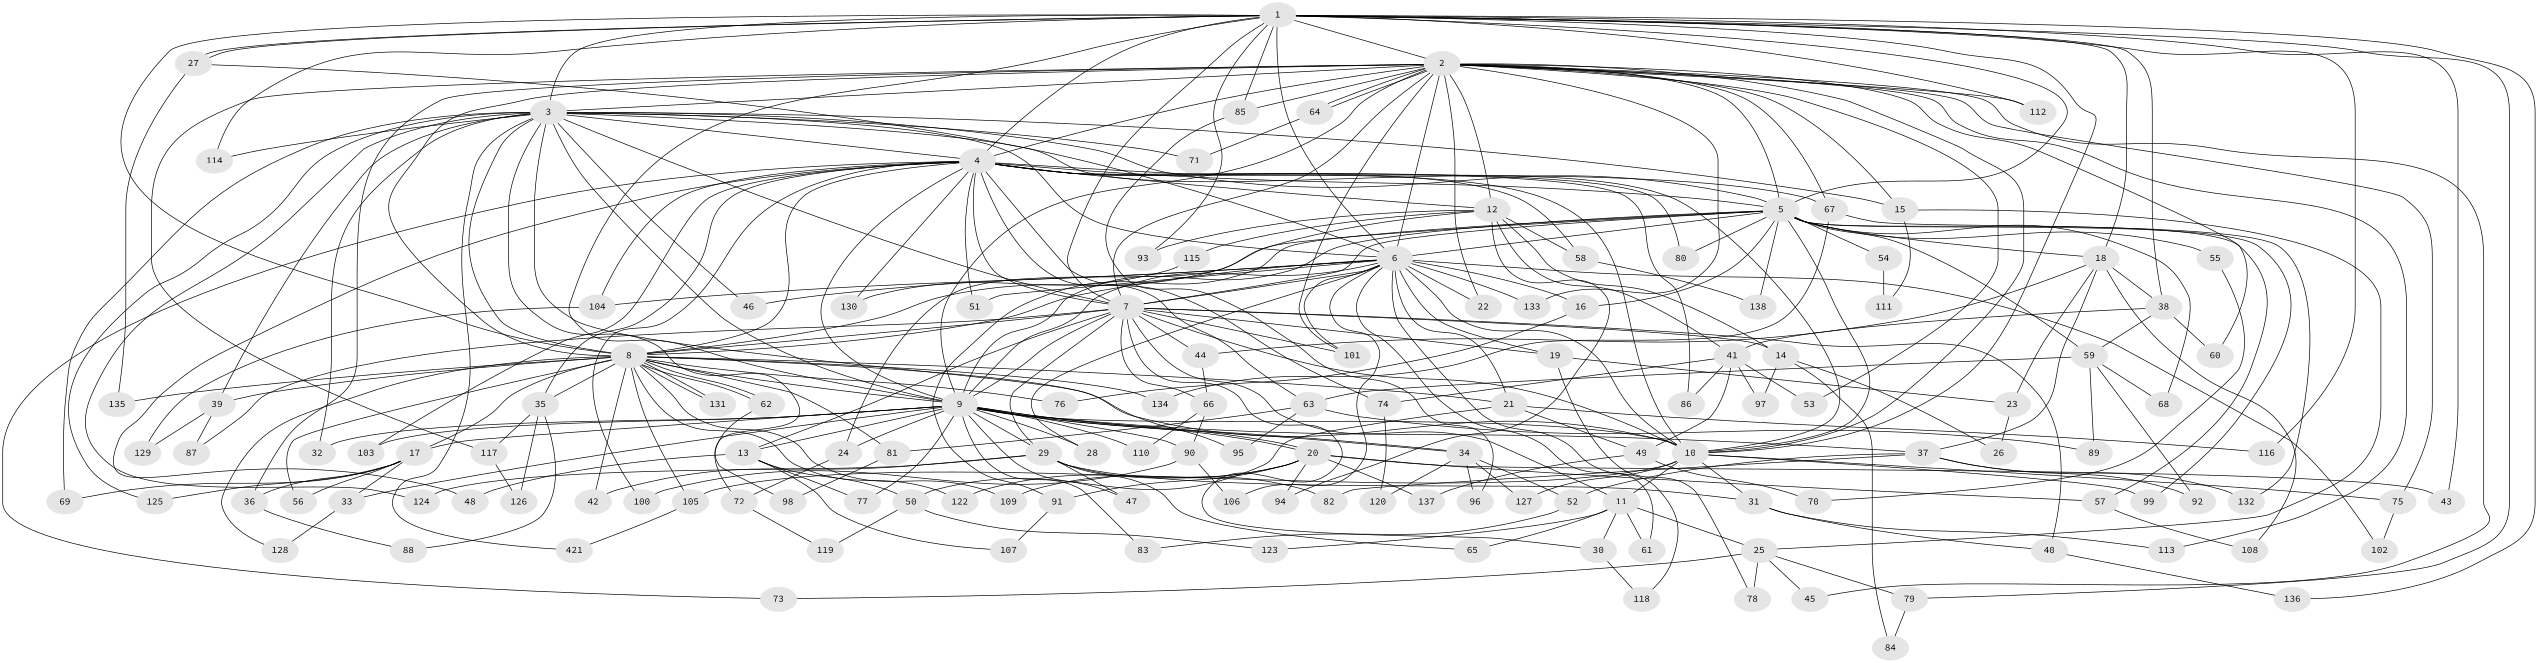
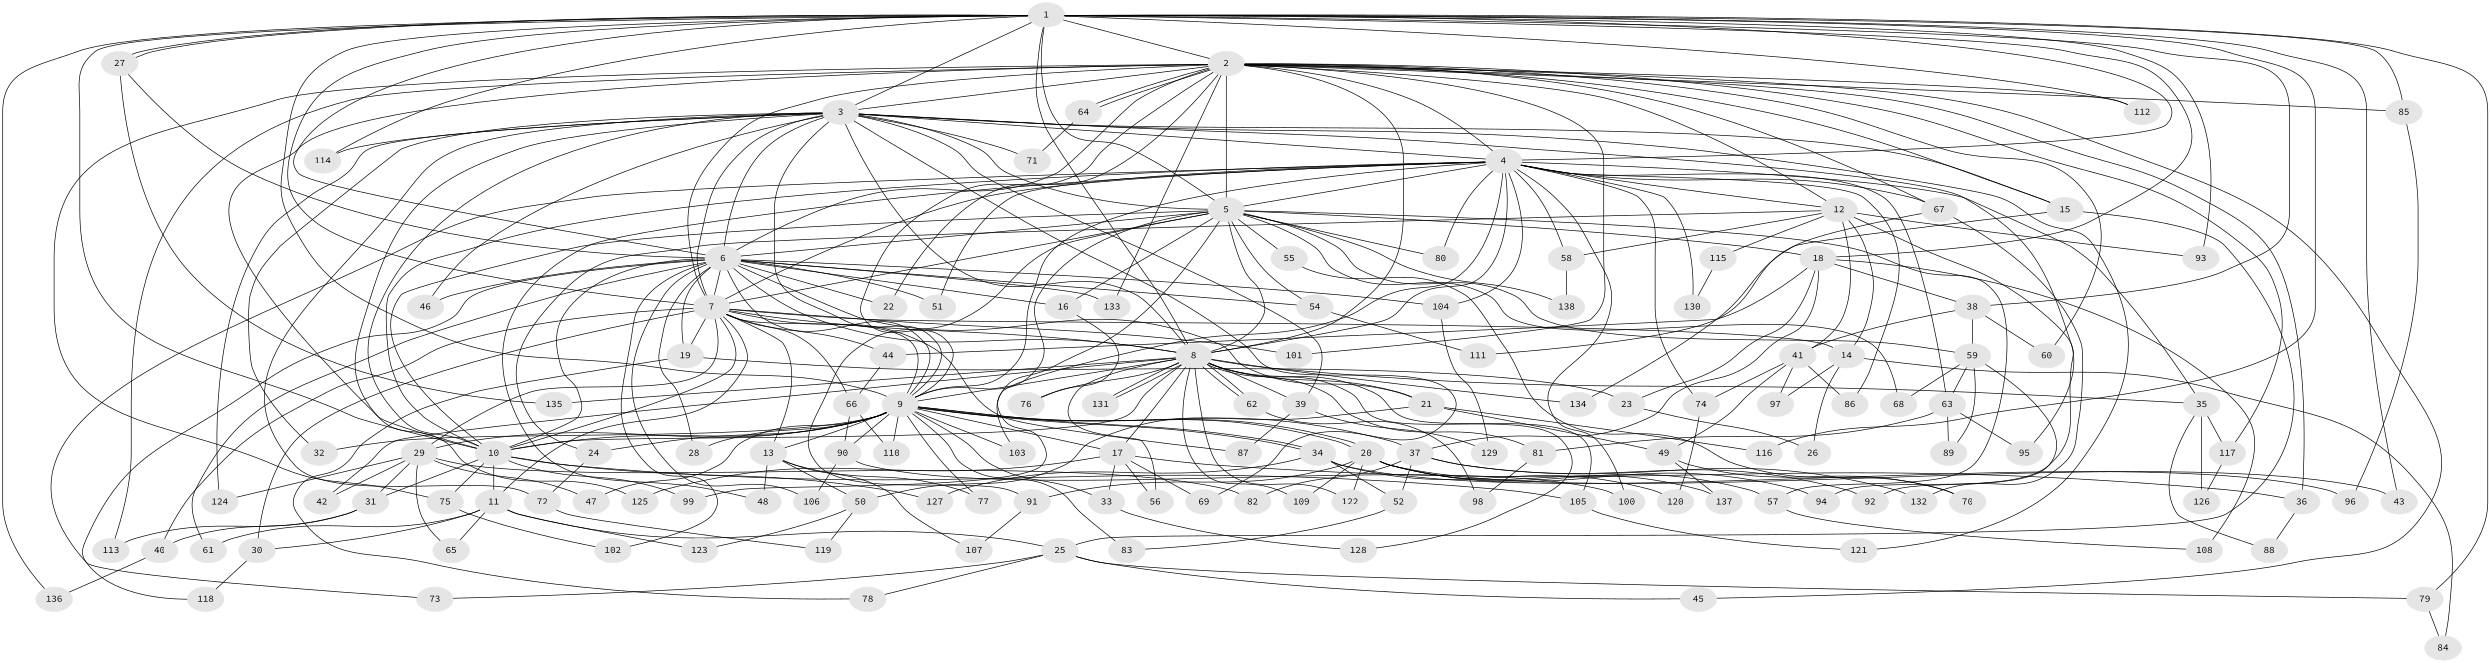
(1309, 293) -> (1074, 287)
(1809, 404) -> none
(574, 551) -> (1859, 551)
